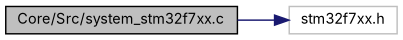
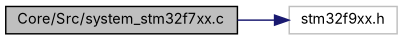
(343, 20) -> (343, 20)
